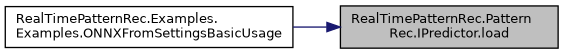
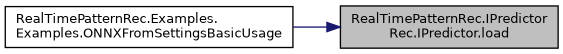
(449, 27) -> (449, 27)
